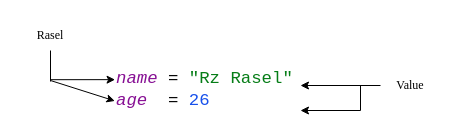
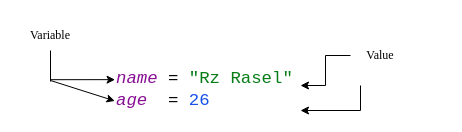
(51, 36) -> (51, 36)
(411, 86) -> (381, 56)
